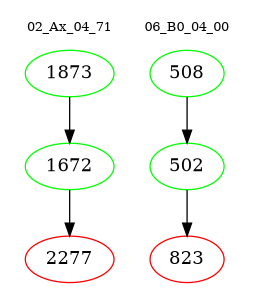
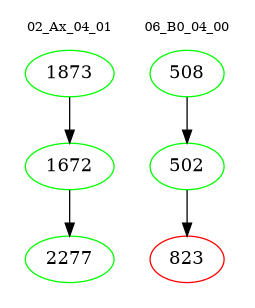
(70, 28) -> (70, 28)
(70, 259) -> (70, 259)
